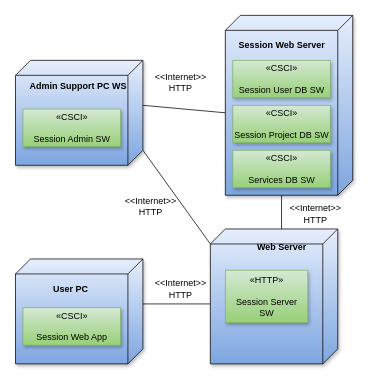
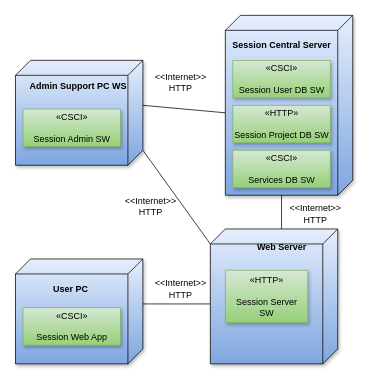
(282, 45) -> (282, 45)
(282, 124) -> (282, 124)
